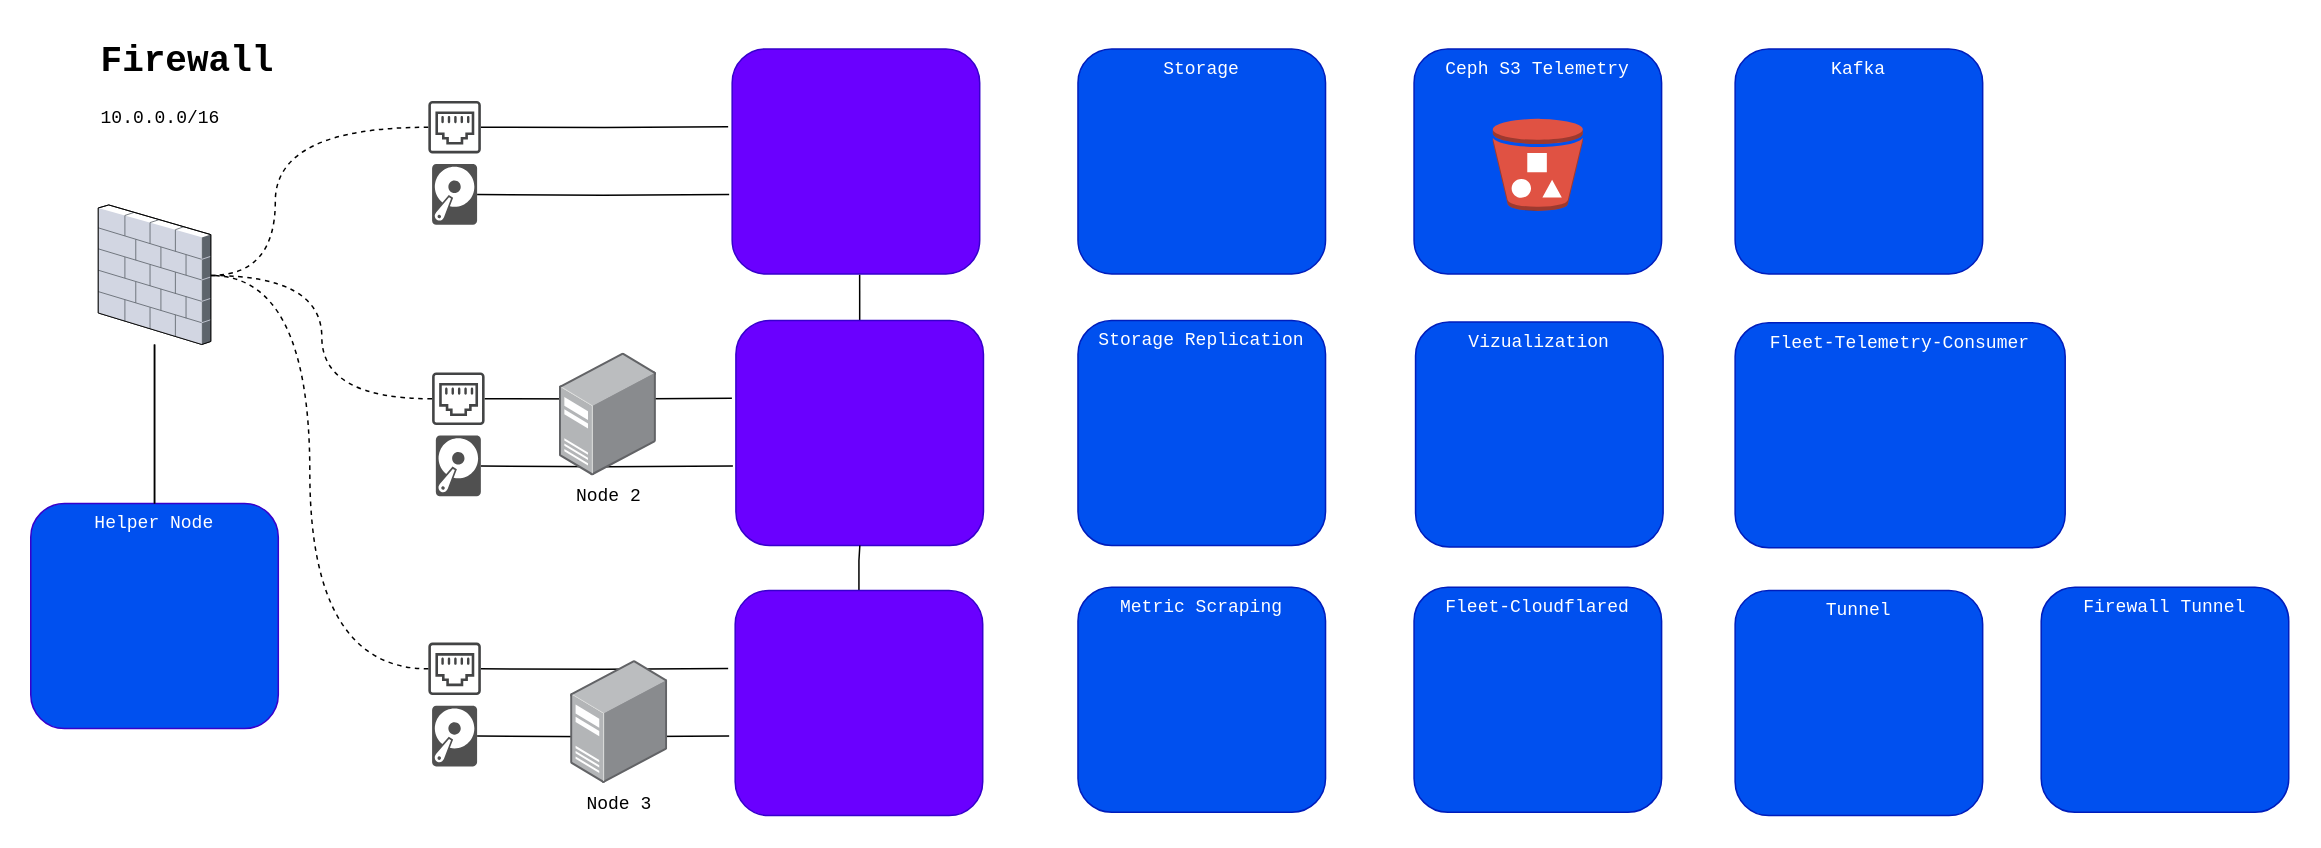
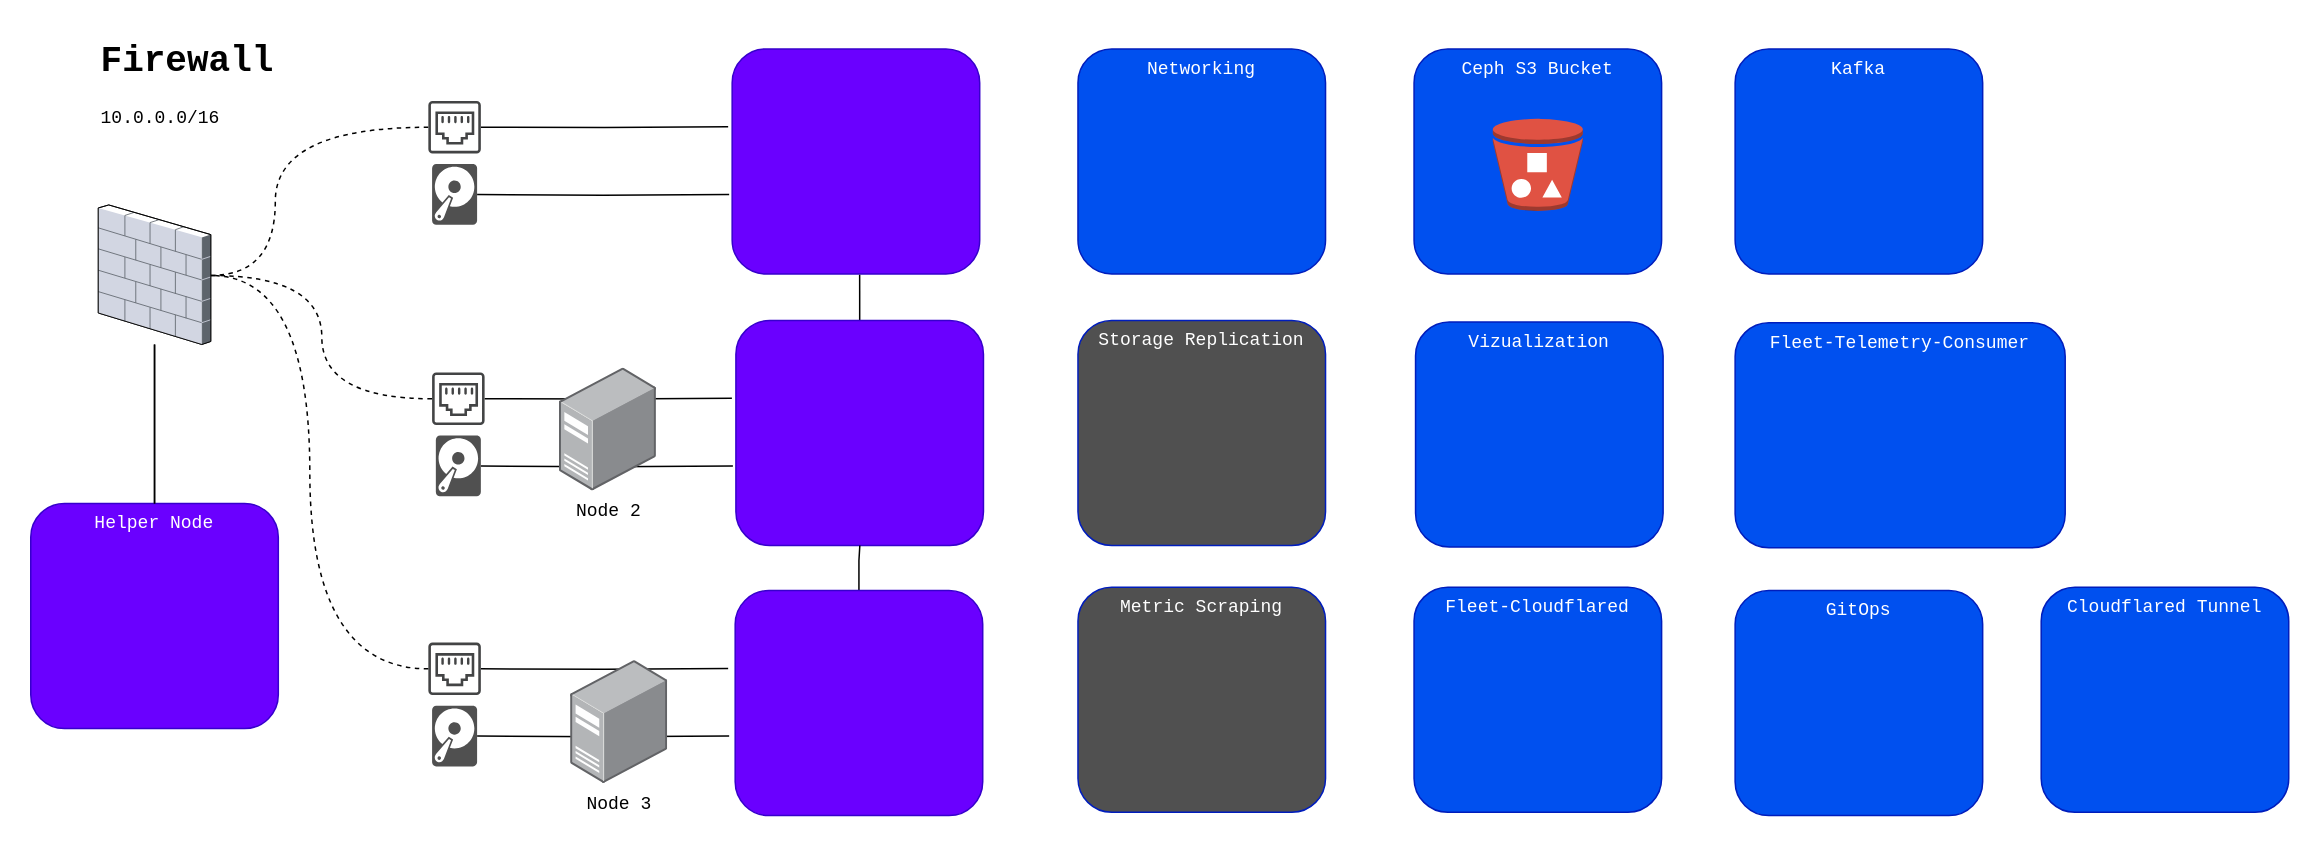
(1202, 70) -> (1202, 70)
(1538, 70) -> (1538, 70)
(608, 414) -> (608, 429)
(1202, 433) -> (1202, 433)
(2165, 609) -> (2165, 609)
(1859, 612) -> (1859, 612)
(155, 616) -> (155, 616)
(1202, 699) -> (1202, 699)
